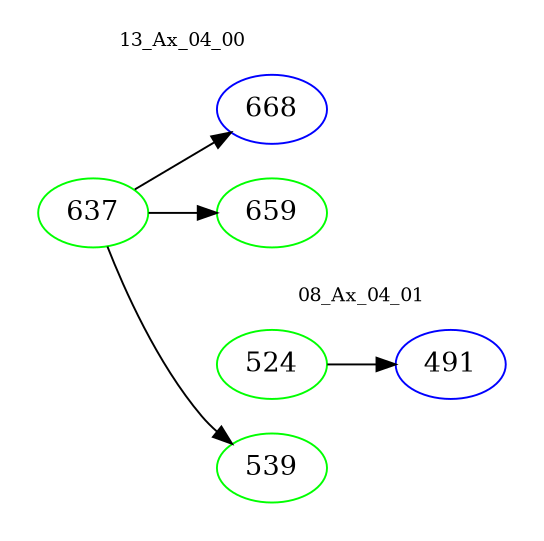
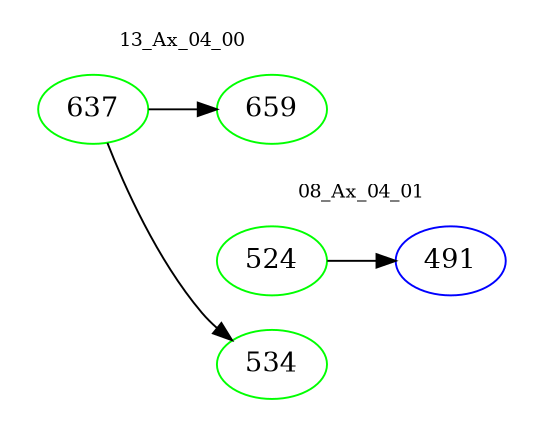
(272, 109) -> none
(272, 468) -> (272, 364)
